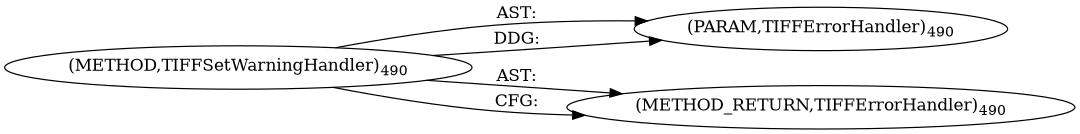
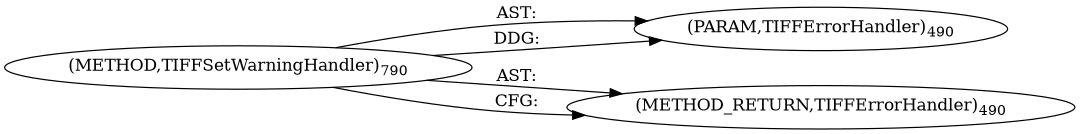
(394, 66) -> (394, 66)
